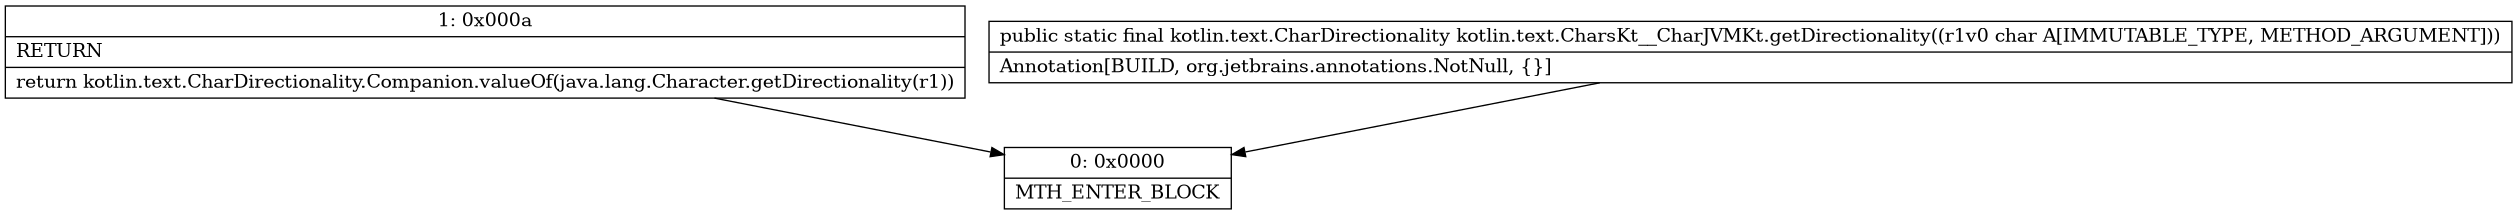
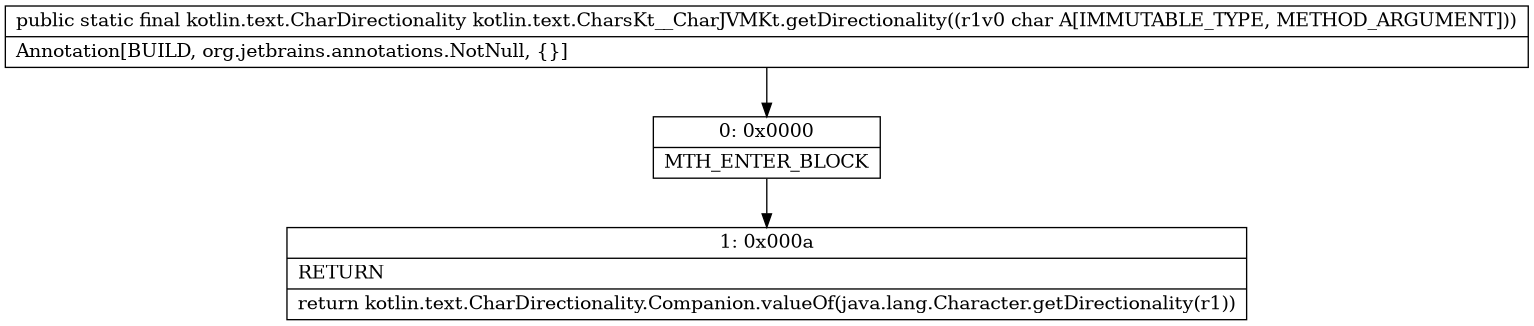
(853, 125) -> (767, 196)
